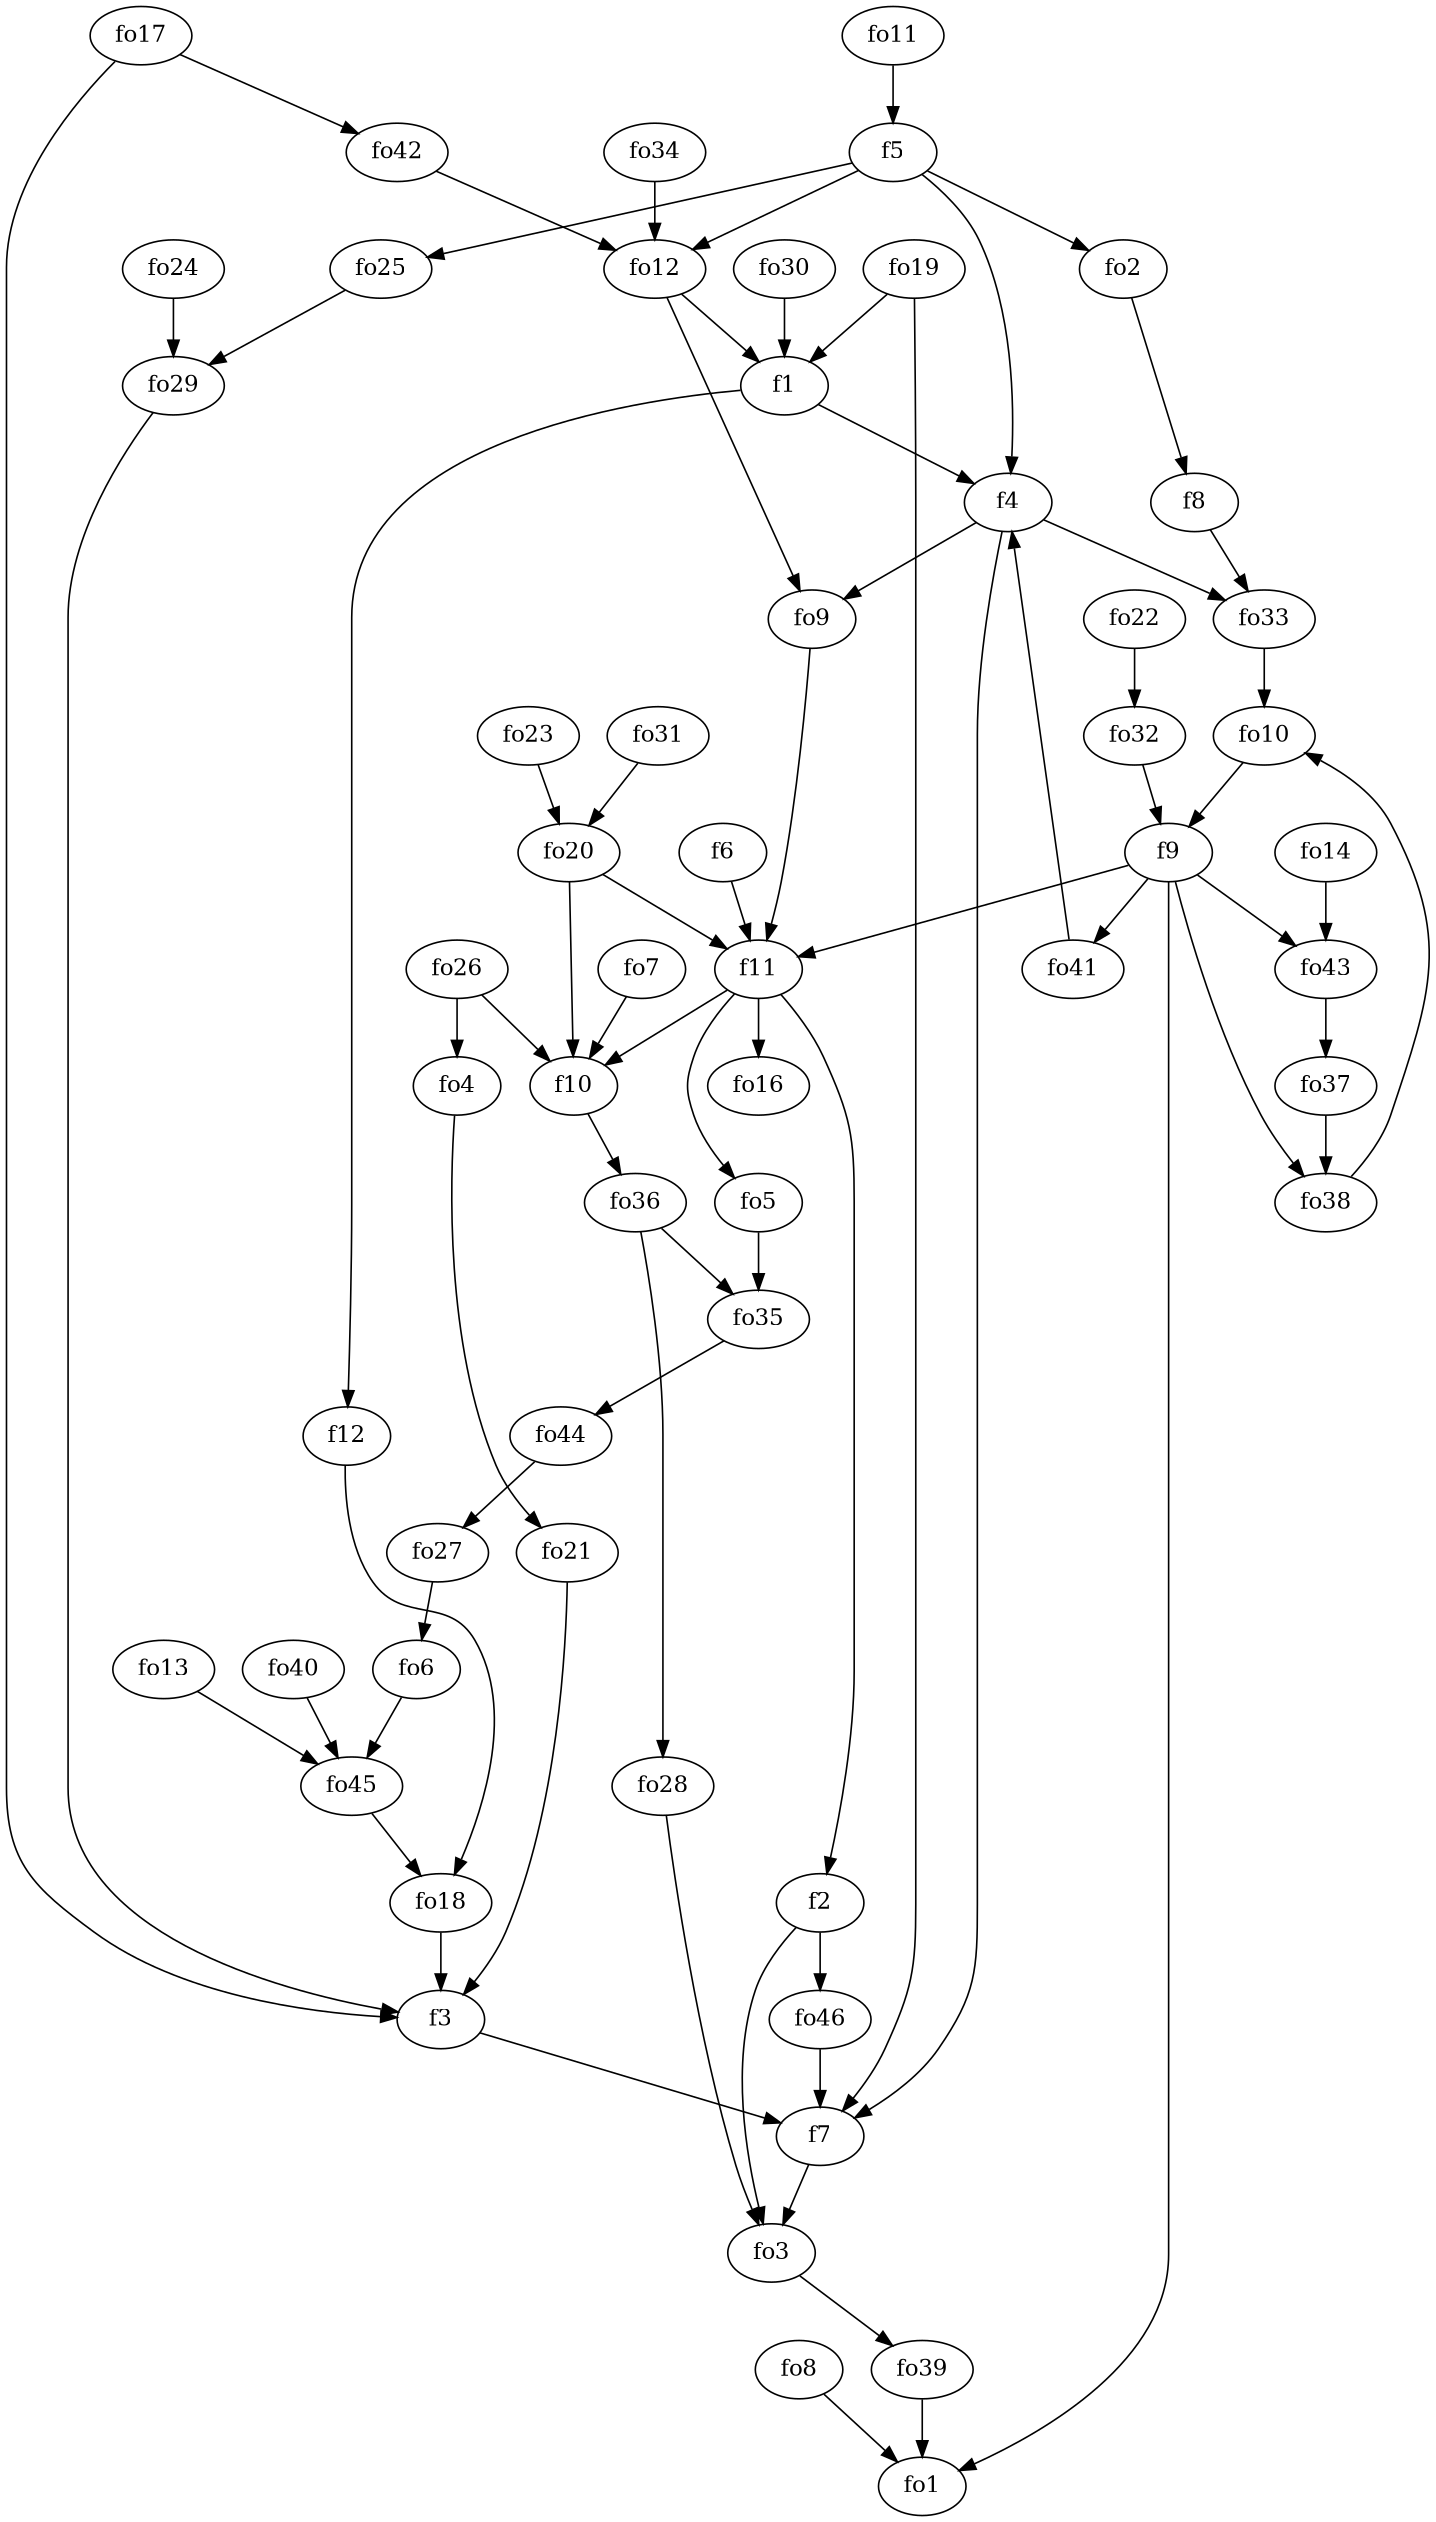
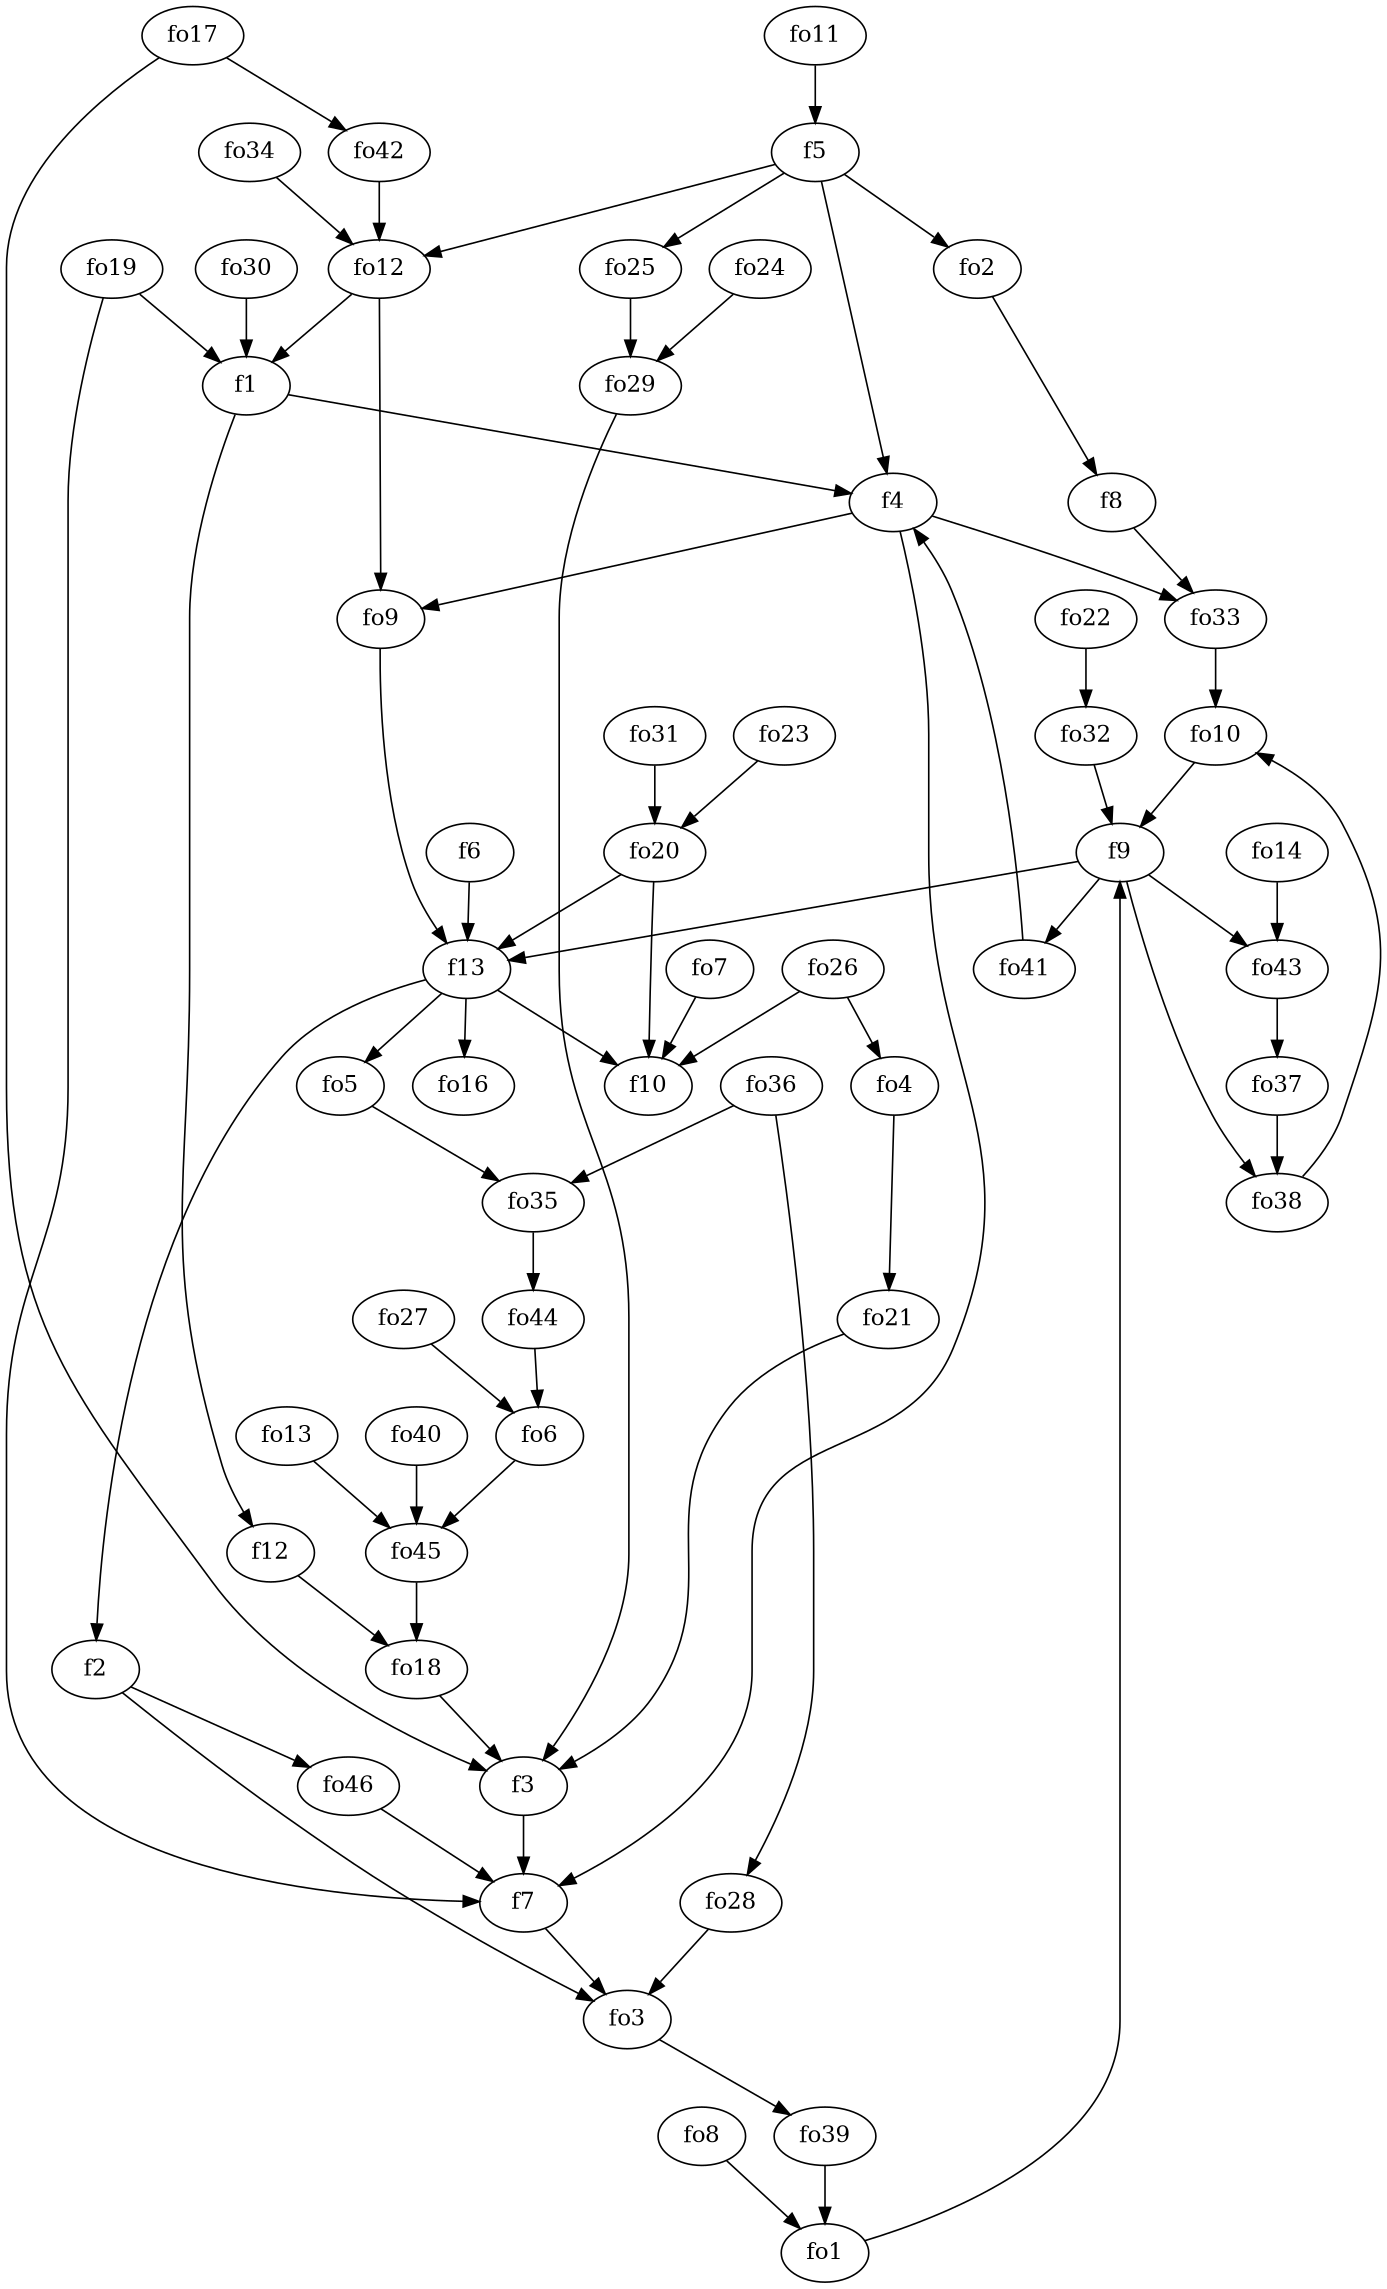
(759, 969) -> (467, 969)
(600, 1137) -> none
(499, 1495) -> (536, 1370)
(1169, 1719) -> (1120, 1639)
